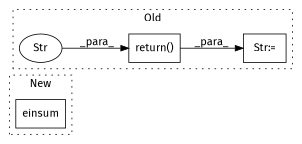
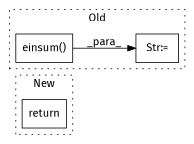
(41, 48) -> none
(154, 48) -> (44, 48)
(41, 114) -> (44, 114)
